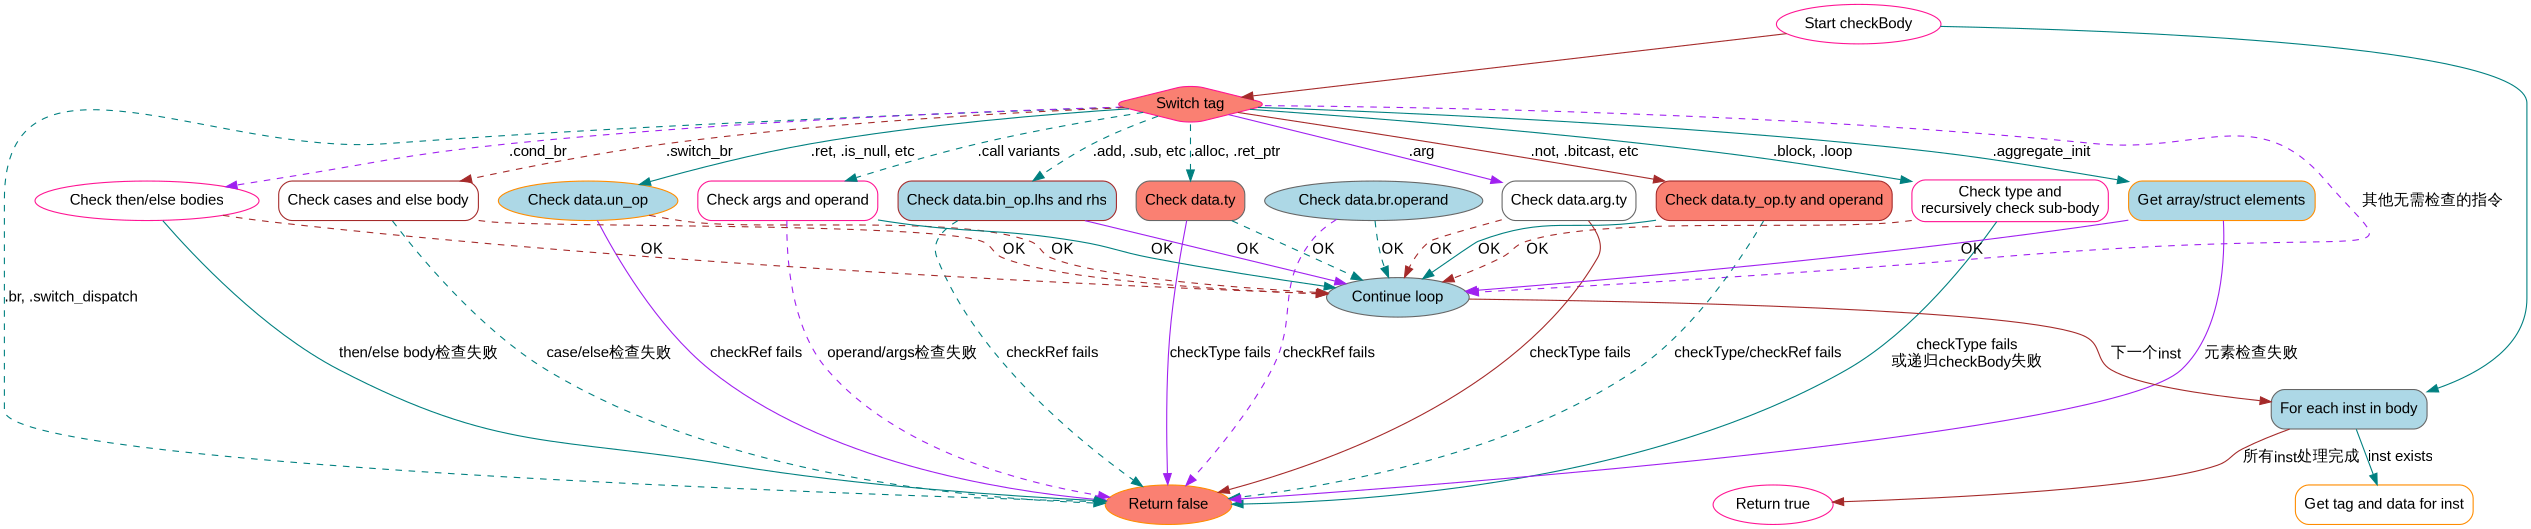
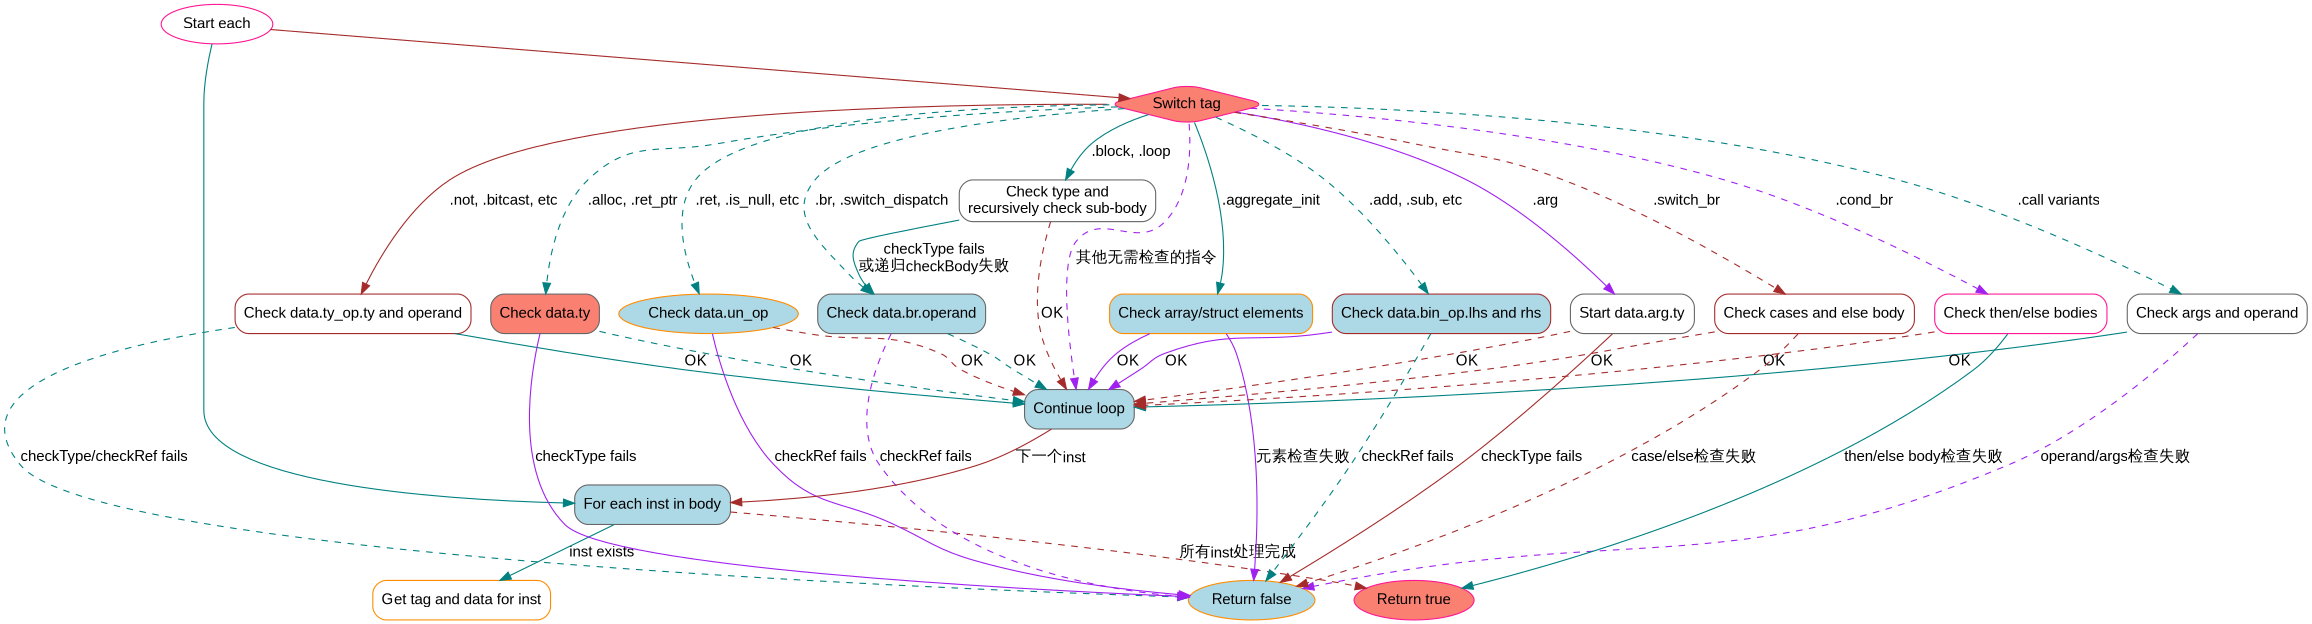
(1859, 24) -> (217, 24)
(887, 132) -> (752, 146)
(147, 201) -> (2021, 314)
(788, 201) -> (2217, 314)
(1374, 201) -> (902, 314)
(1569, 201) -> (1632, 314)
(1774, 201) -> (353, 314)
(2010, 201) -> (1057, 201)
(2222, 201) -> (1211, 314)
(4, 265) -> (900, 140)
(1398, 297) -> (1079, 409)
(708, 441) -> (1566, 483)
(1656, 446) -> (885, 235)
(596, 447) -> (1756, 491)
(2072, 488) -> (1044, 543)
(1169, 505) -> (1252, 600)
(1773, 505) -> (1414, 600)
